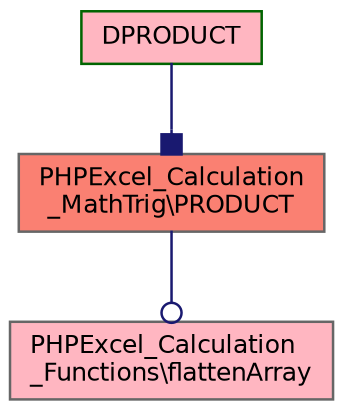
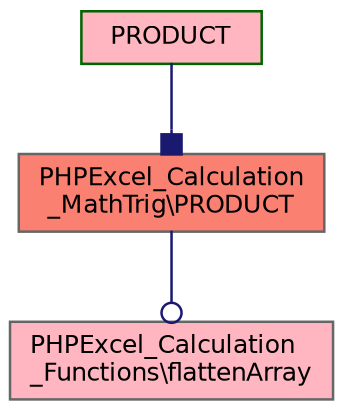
(172, 38) -> (172, 38)
